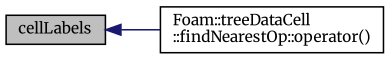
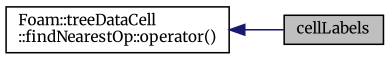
(141, 30) -> (264, 30)
